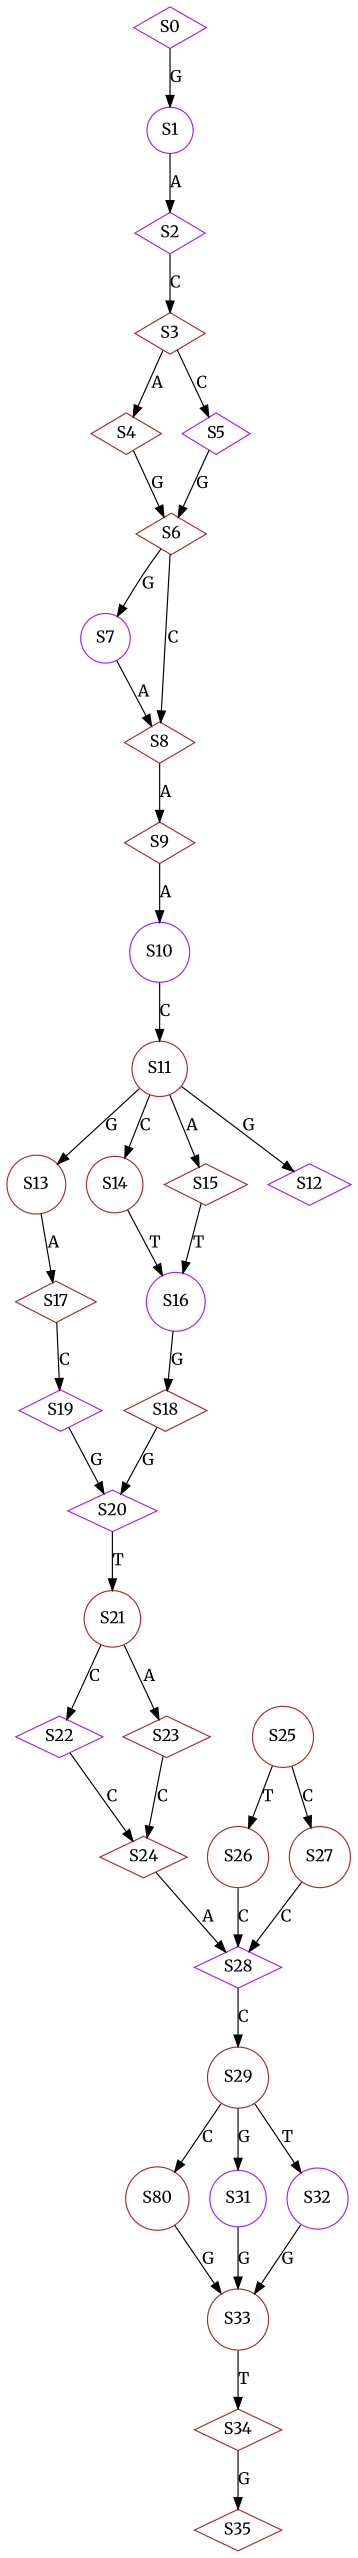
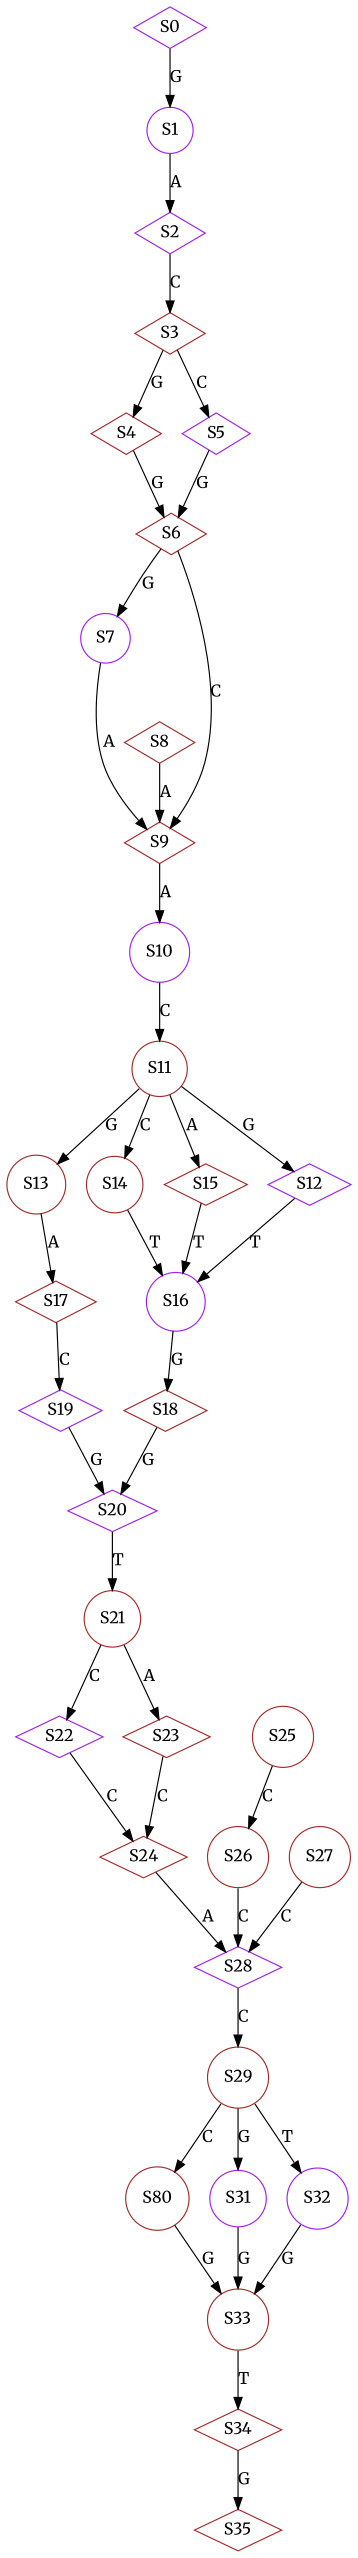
(157, 384) -> (157, 384)
(166, 632) -> (210, 686)
(131, 688) -> (99, 747)
none -> (251, 1236)
(300, 1791) -> none
(268, 1797) -> (268, 1797)
